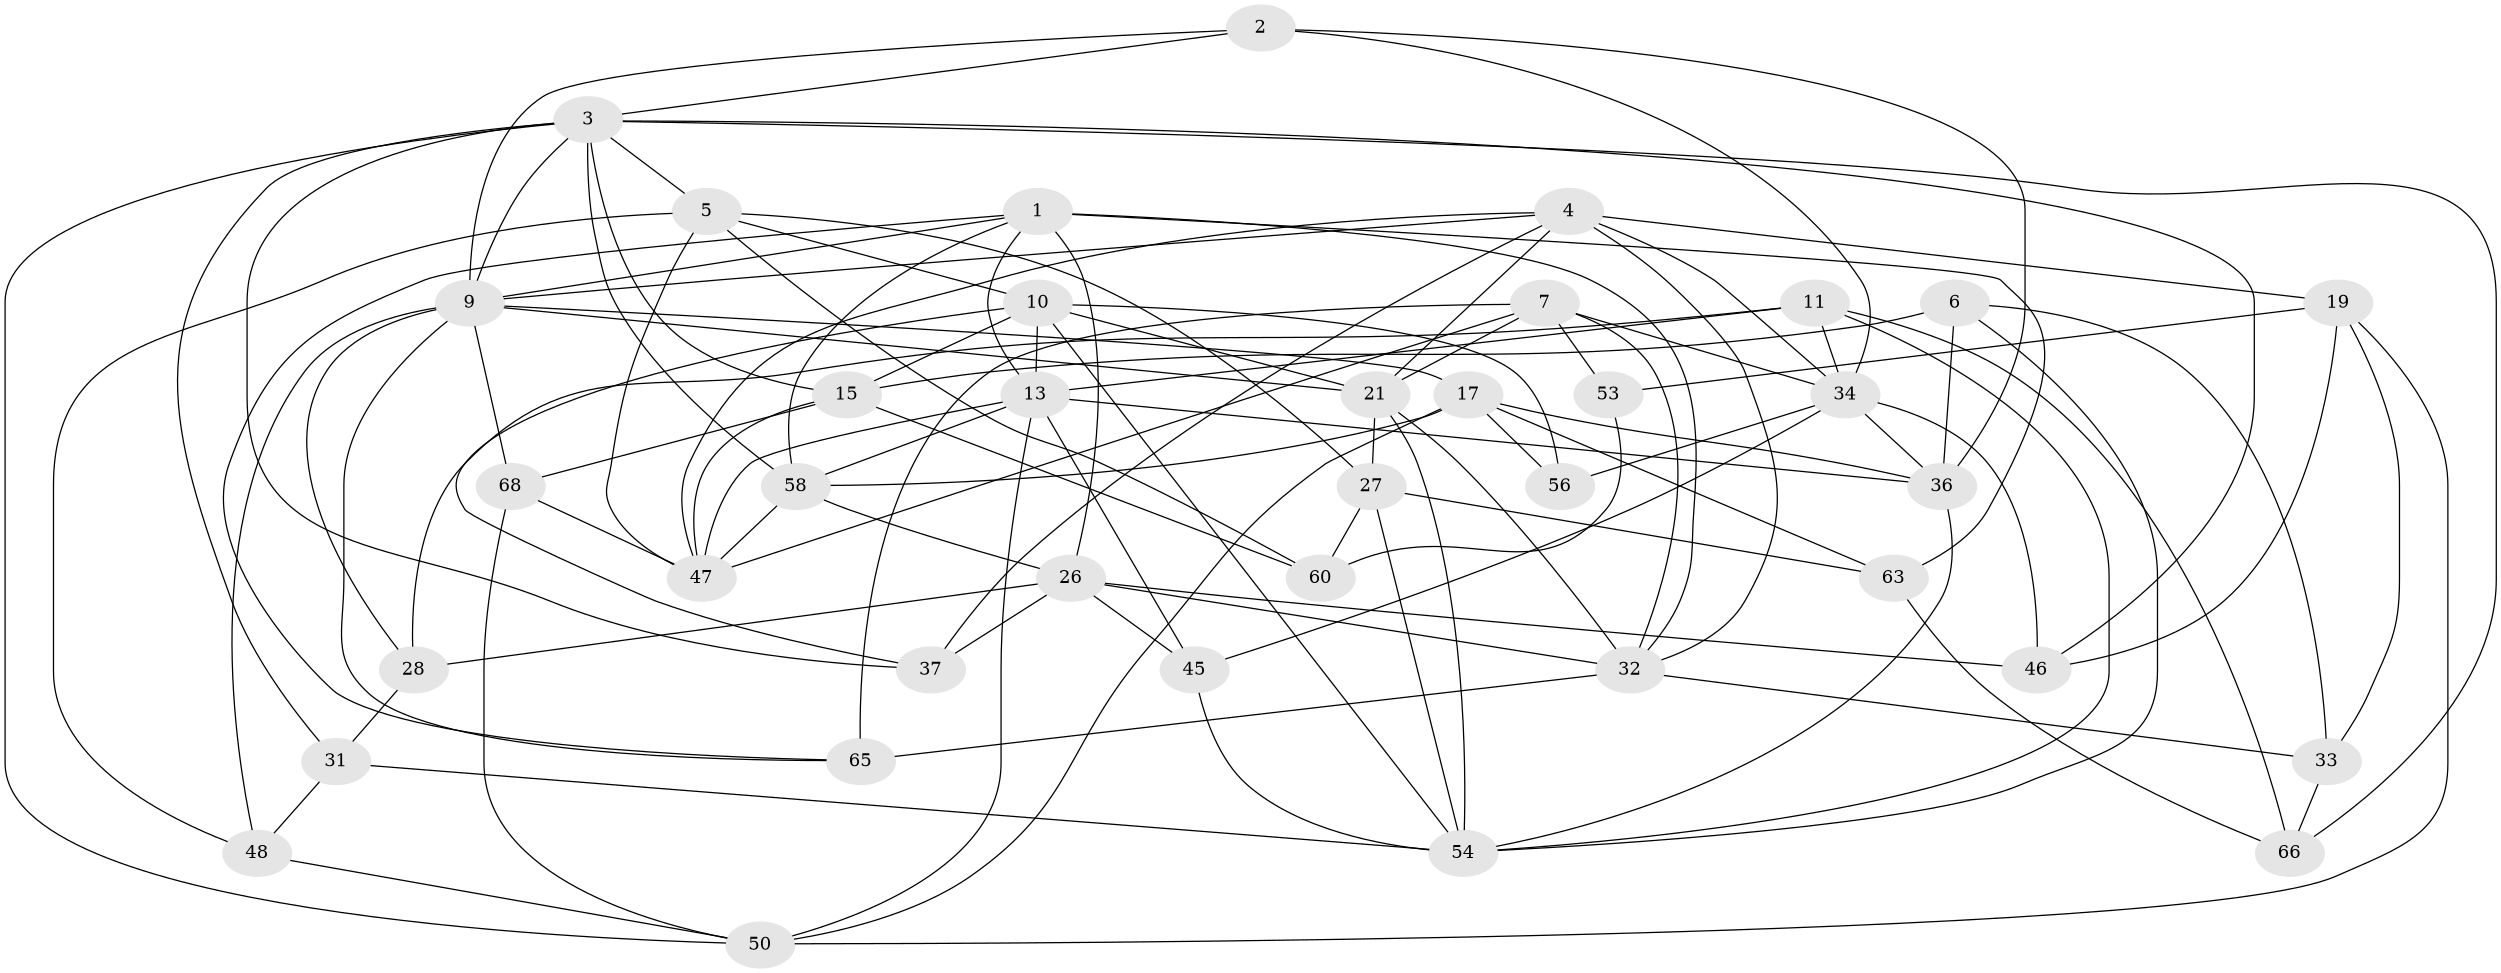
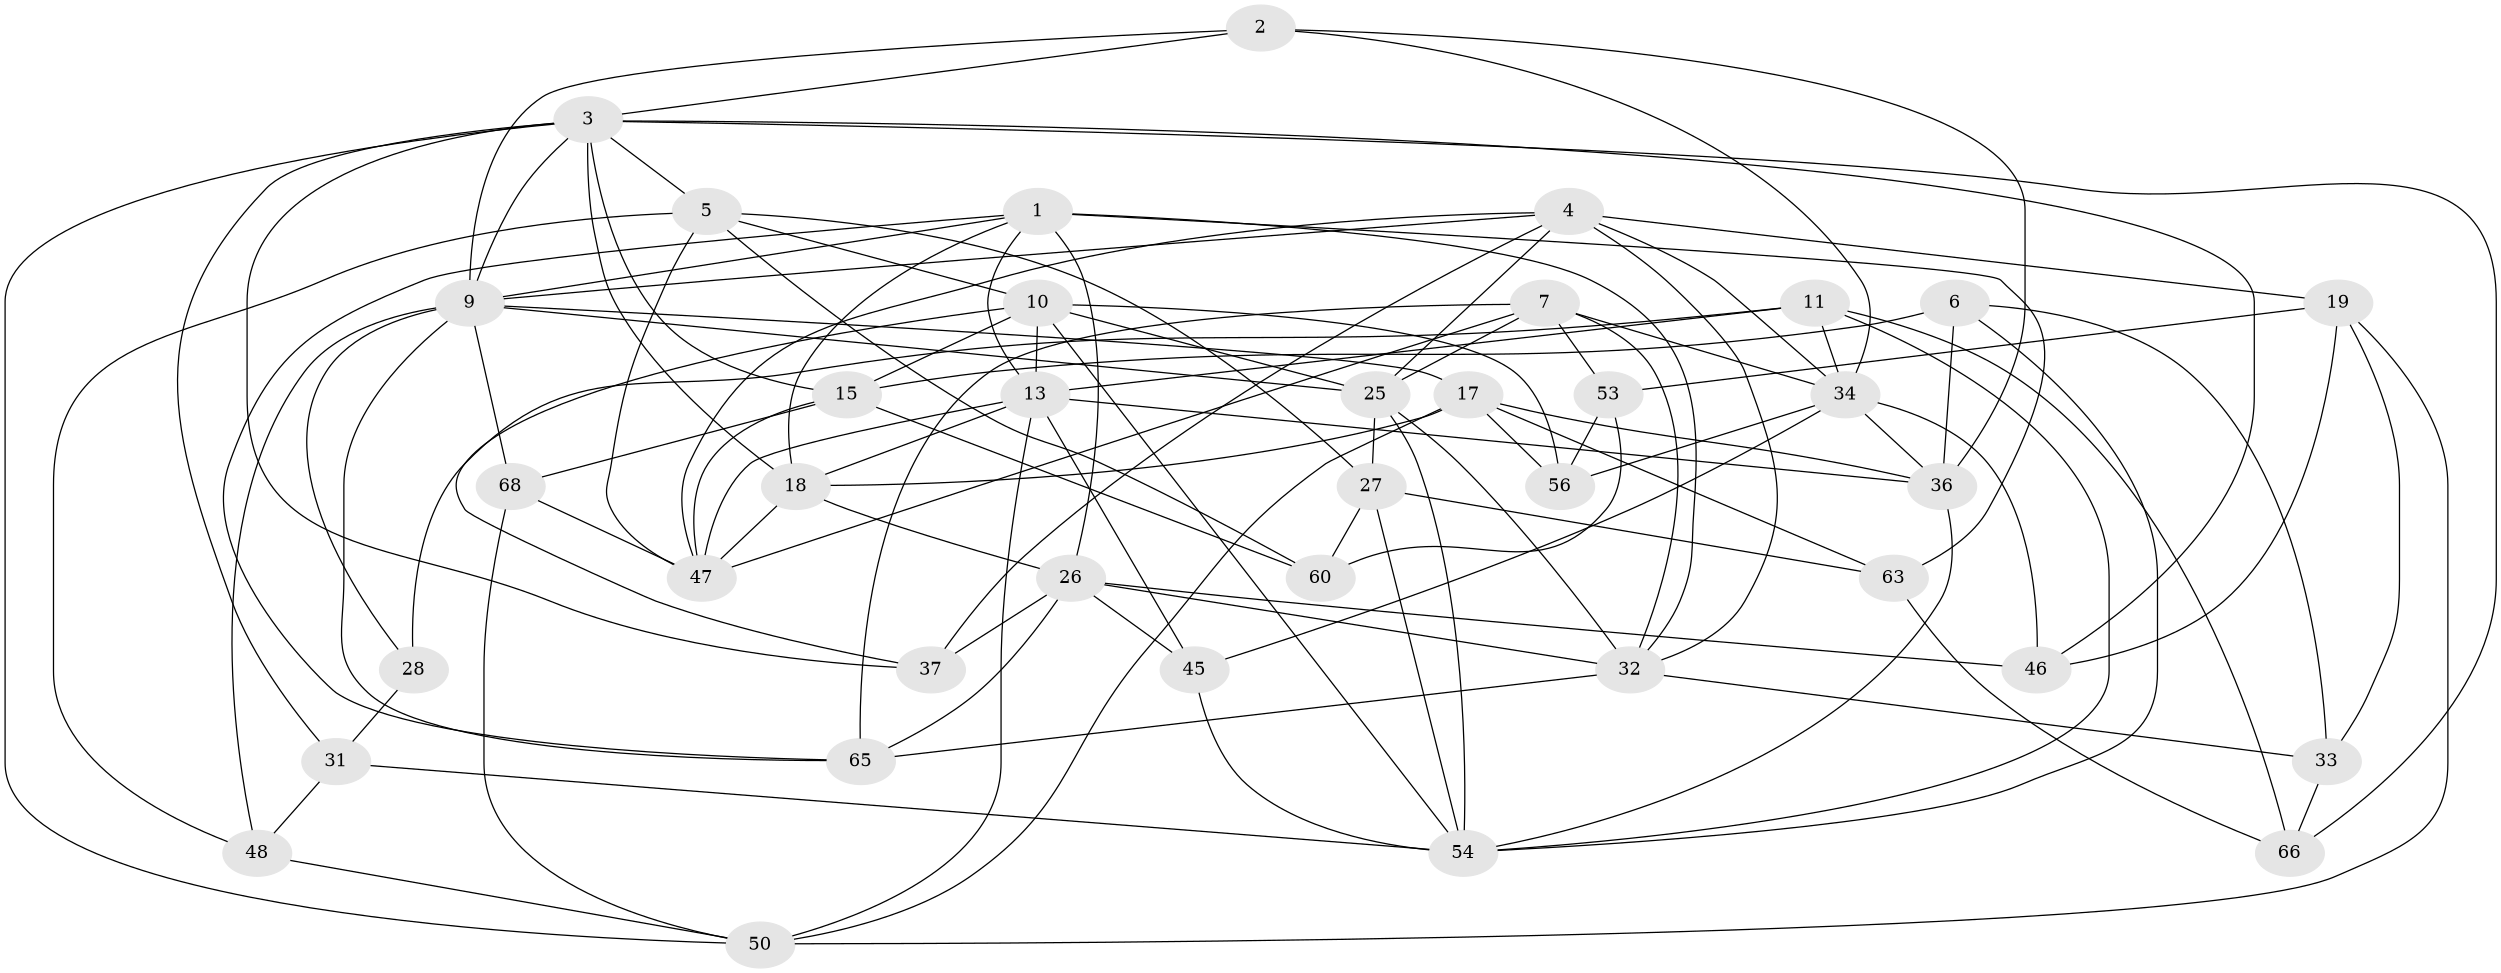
(1376, 395) -> (1376, 395)
none -> (1586, 437)
(796, 487) -> (796, 487)
(757, 622) -> (984, 686)
